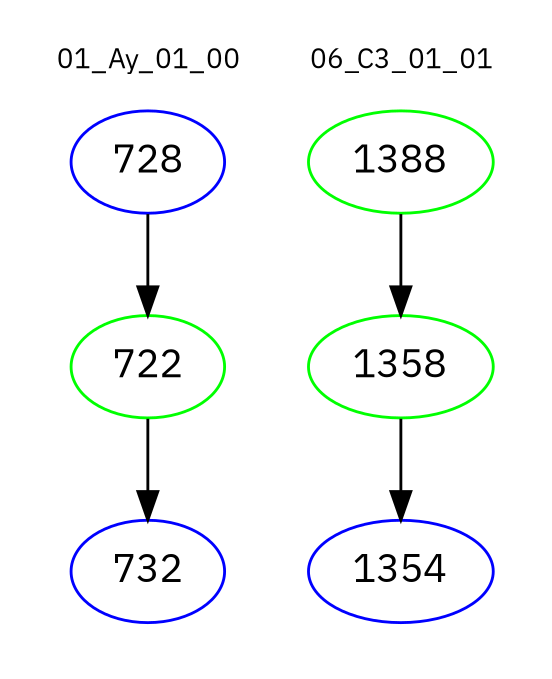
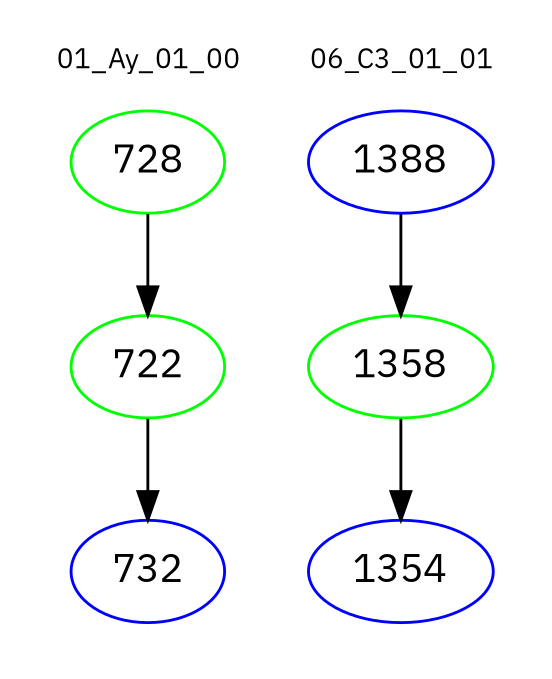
(148, 162) -> (148, 162)
(401, 162) -> (401, 162)
